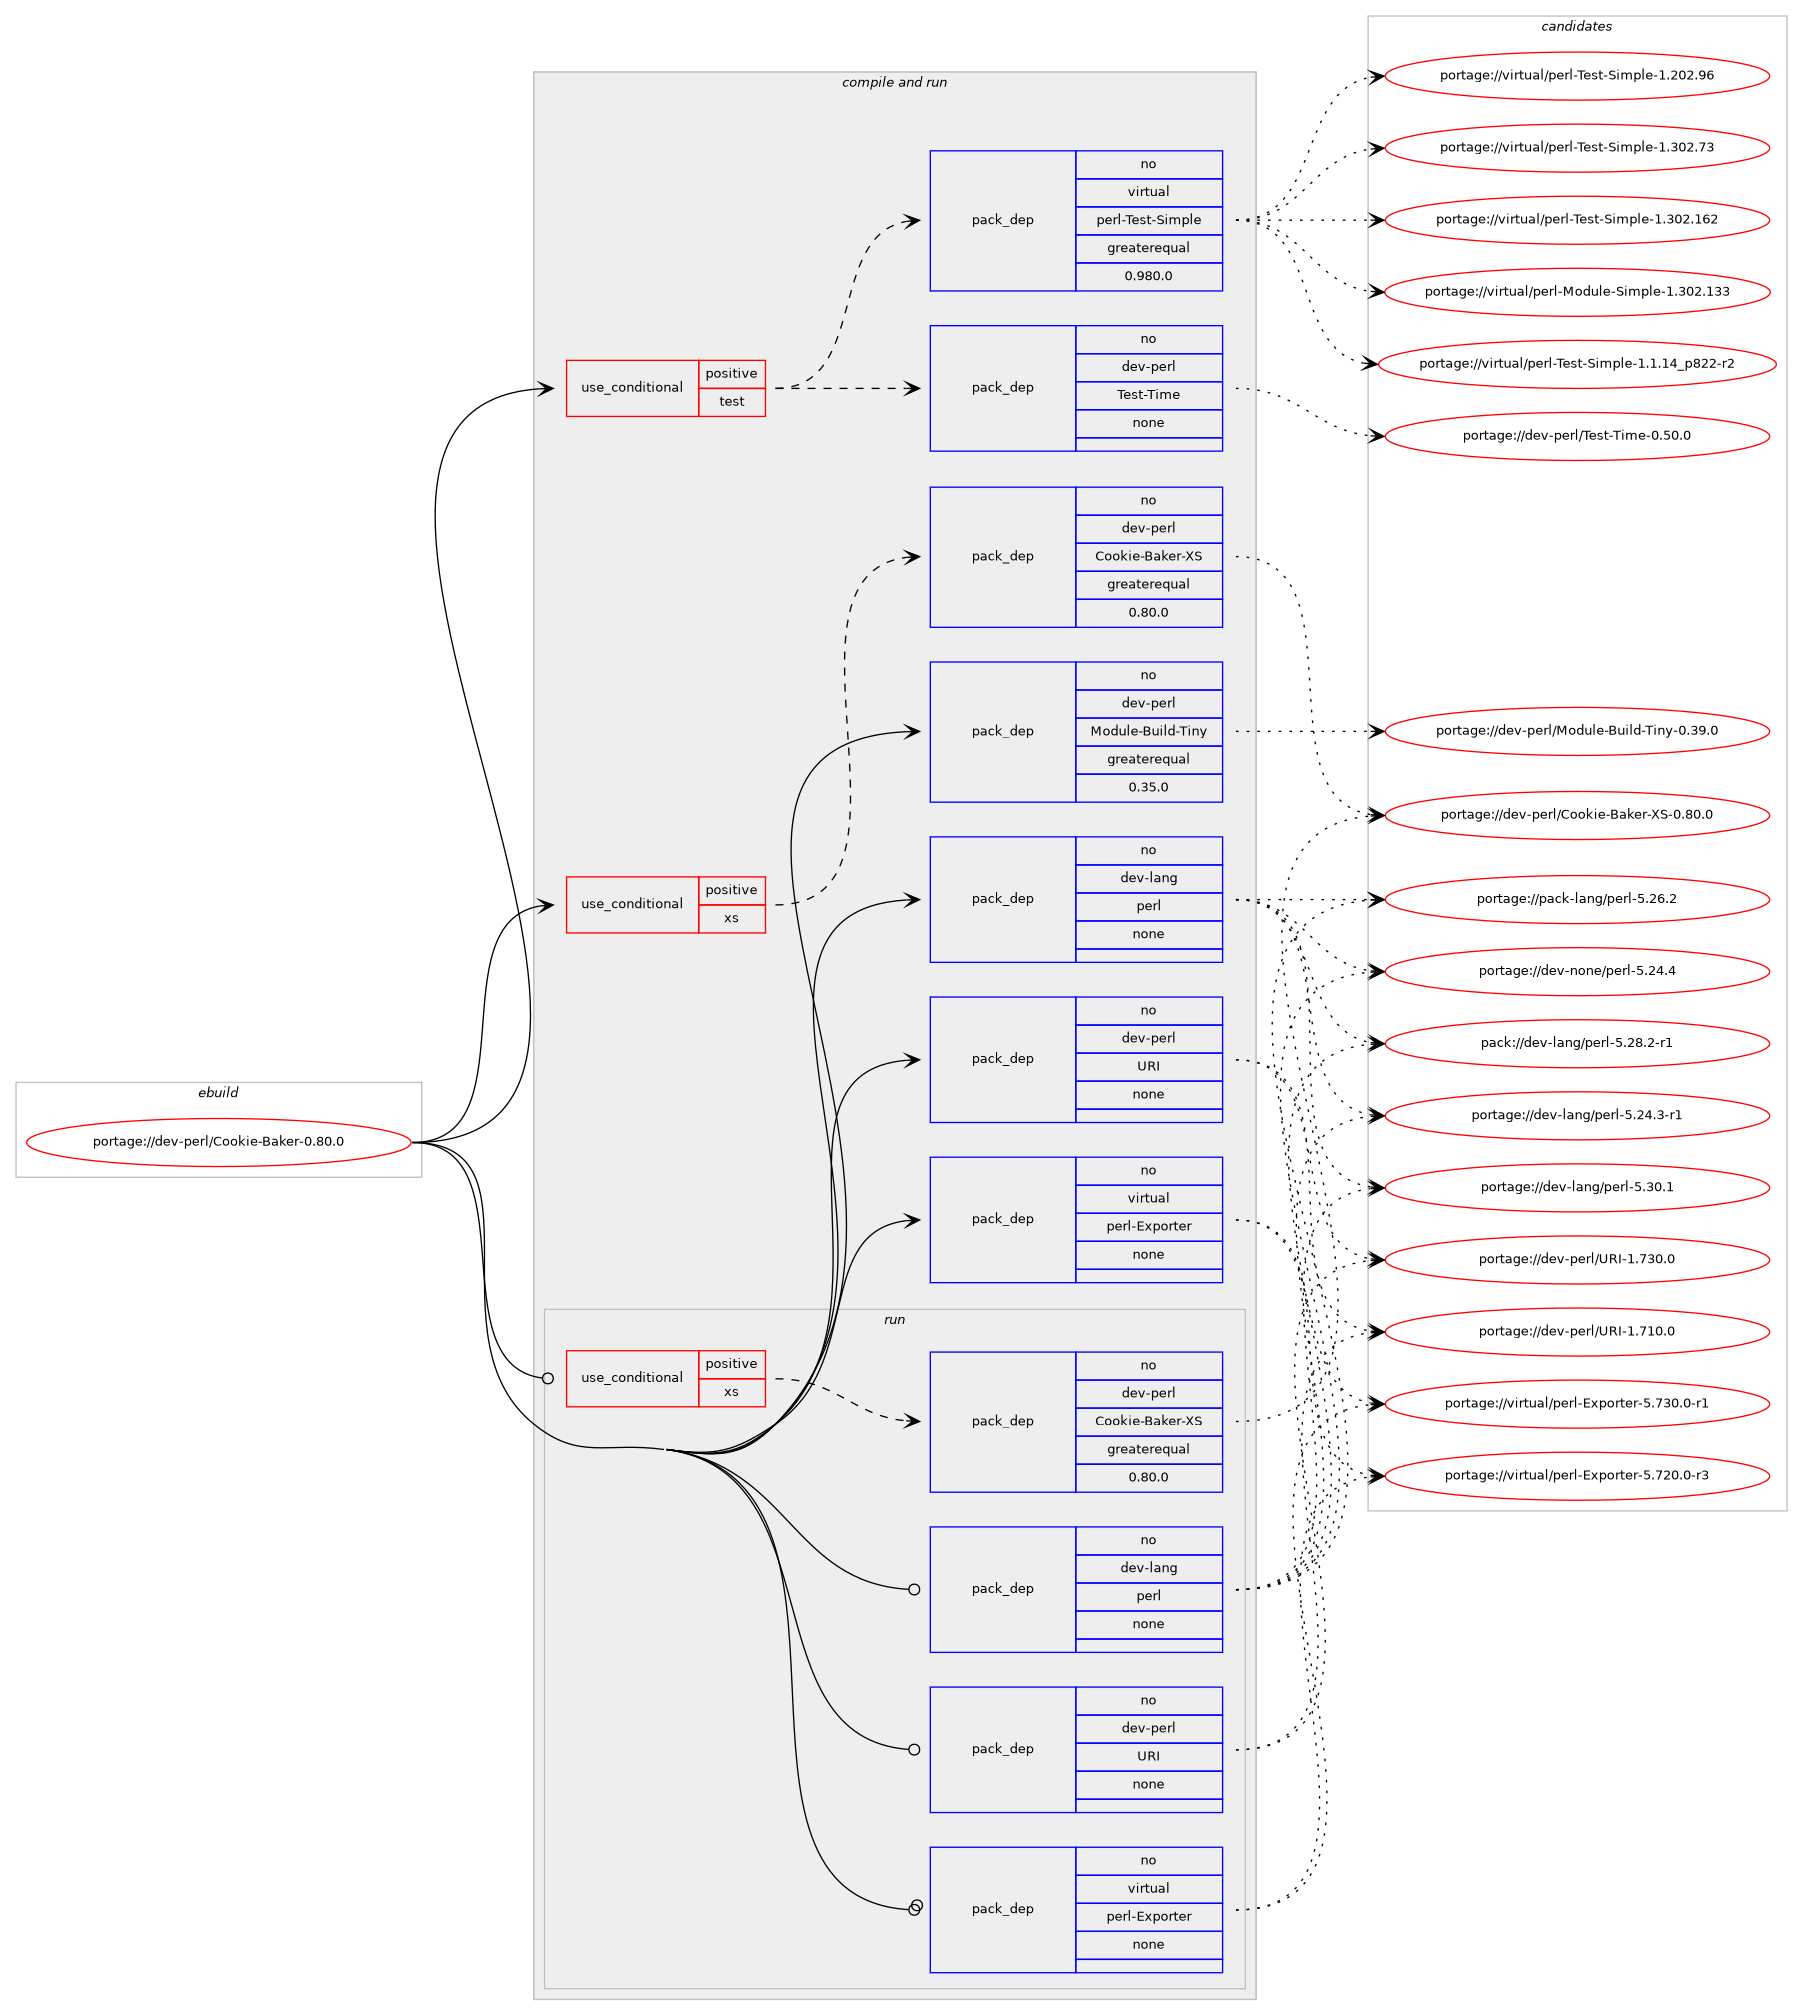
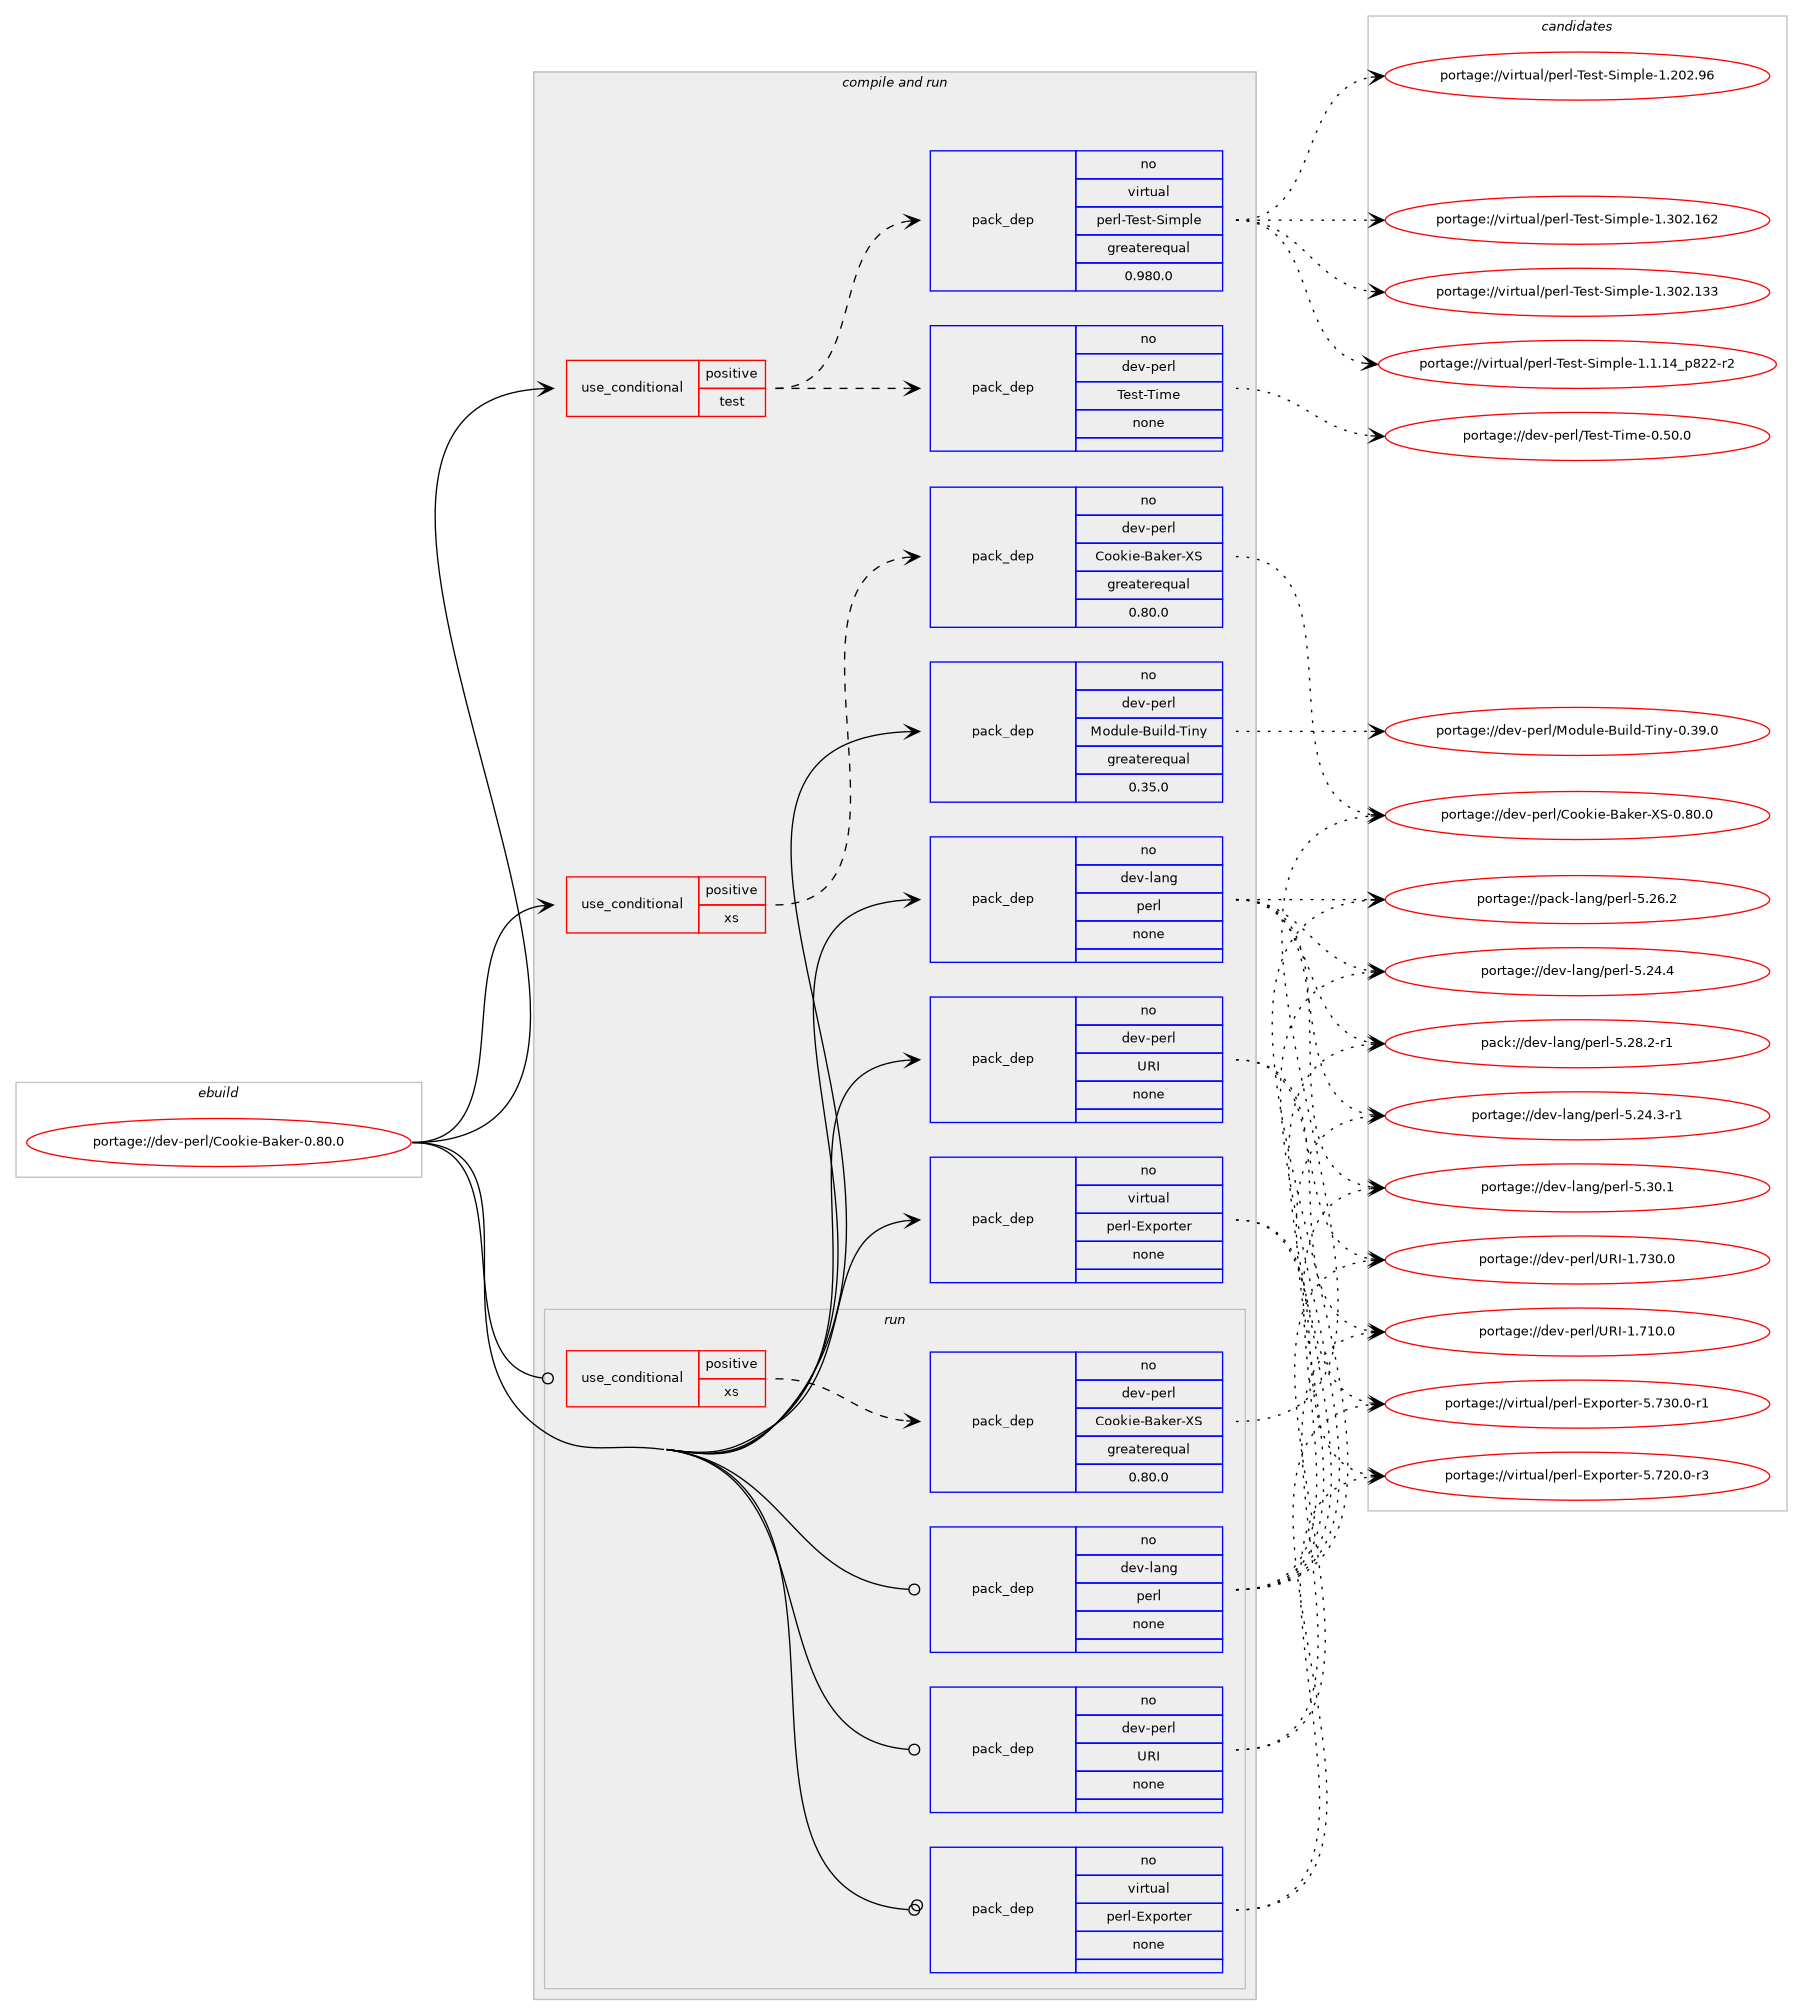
(1578, 148) -> none
(1578, 292) -> (1578, 292)
(1578, 972) -> (1578, 972)
